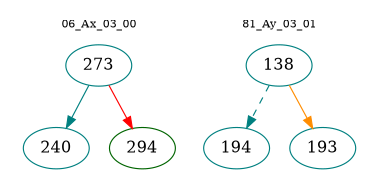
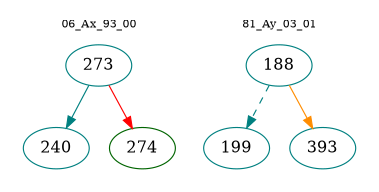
(99, 25) -> (99, 25)
(279, 65) -> (279, 65)
(142, 148) -> (142, 148)
(237, 148) -> (237, 148)
(323, 148) -> (323, 148)
